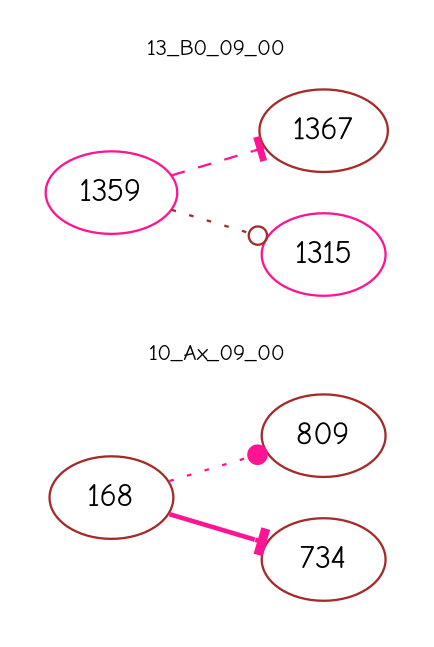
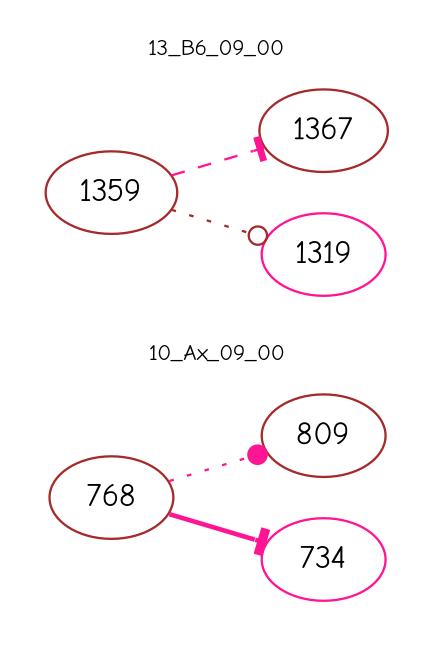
(217, 49) -> (217, 49)
(111, 193) -> (111, 193)
(324, 255) -> (324, 255)
(111, 498) -> (111, 498)
(324, 560) -> (324, 560)
